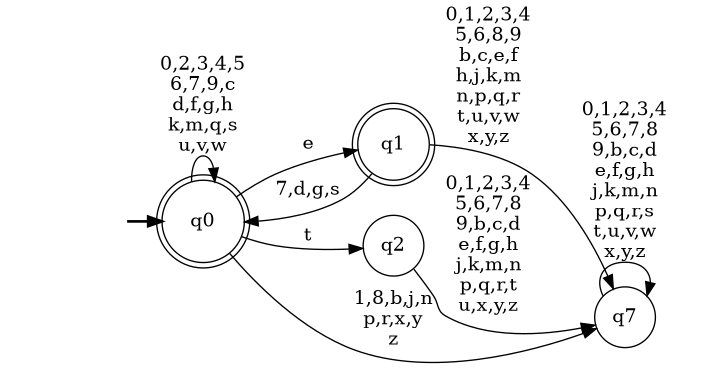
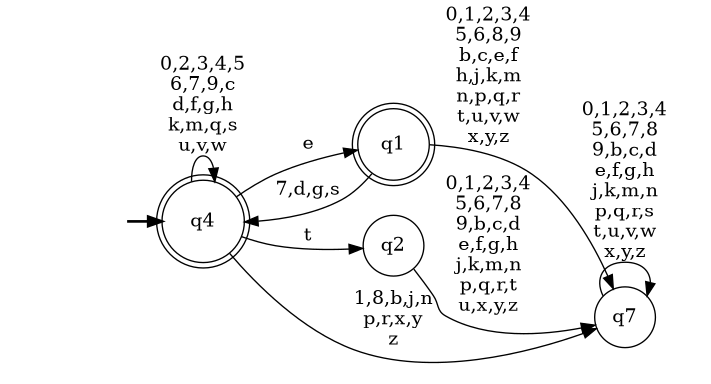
(203, 221) -> (203, 221)
